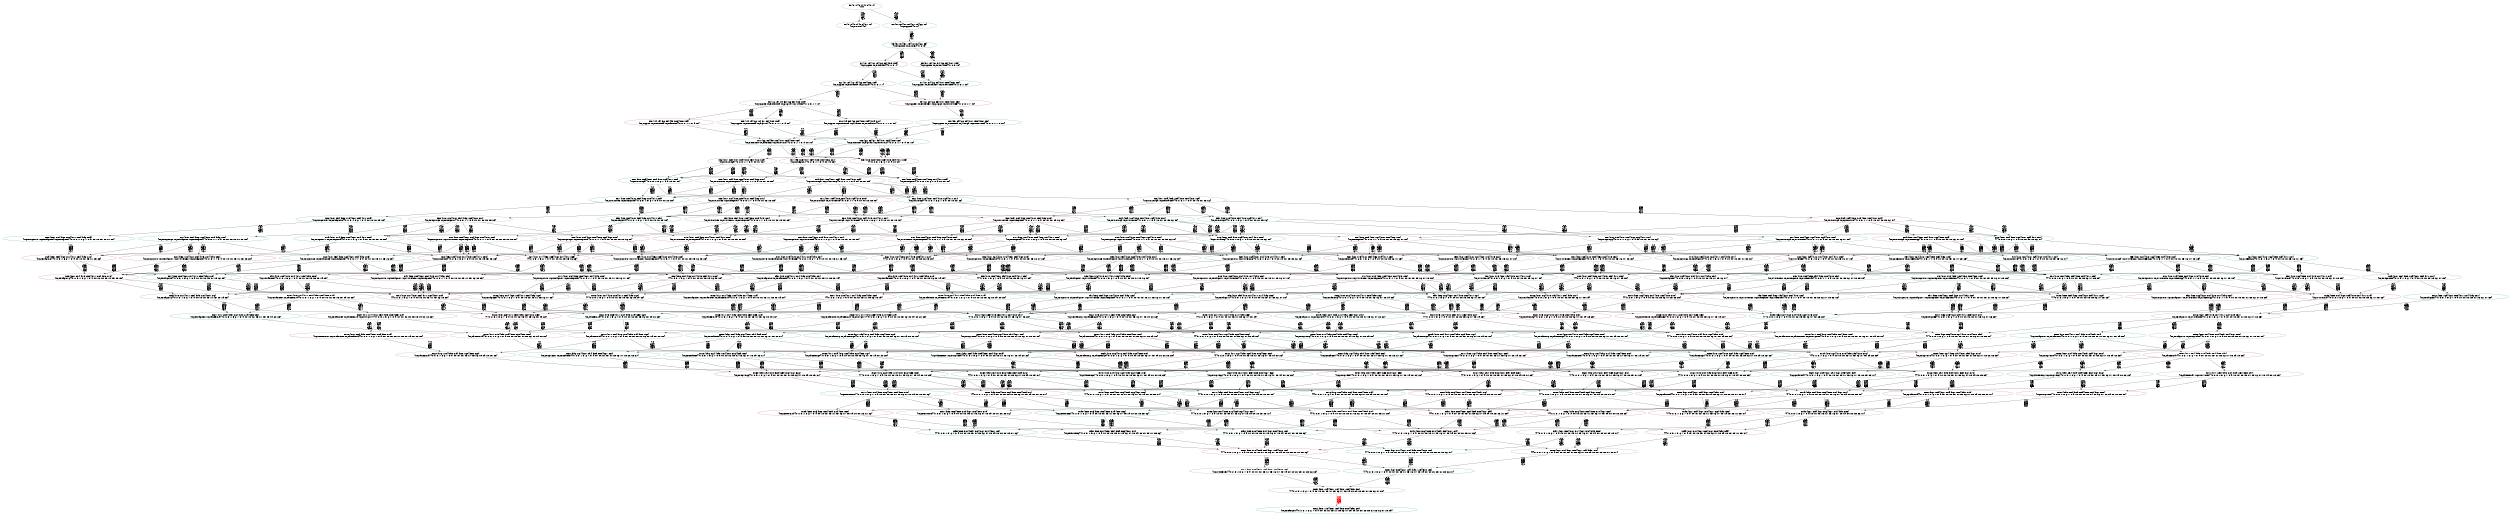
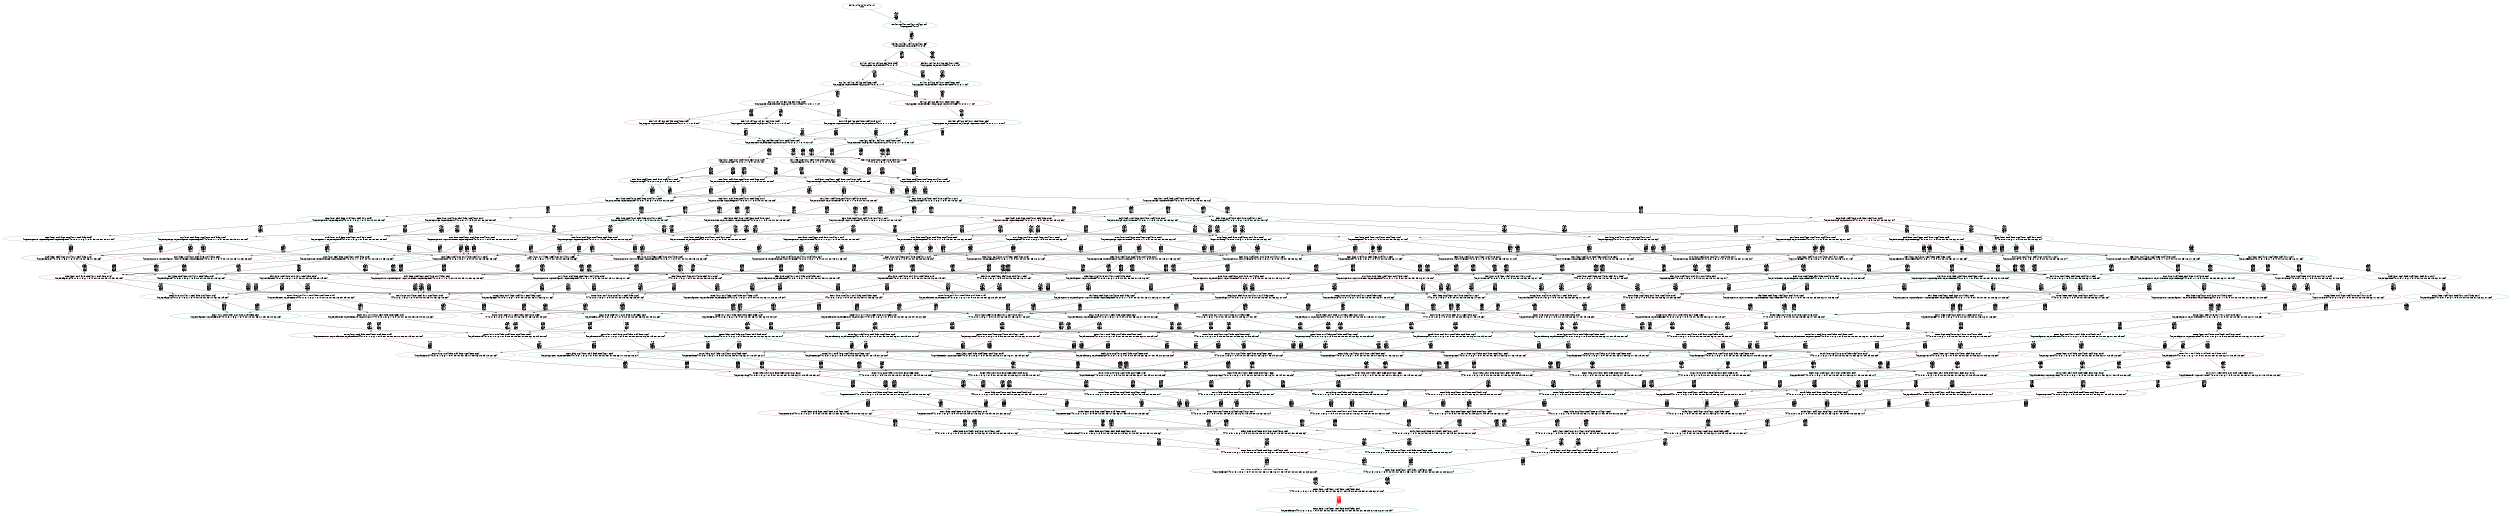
(858, 26) -> none
